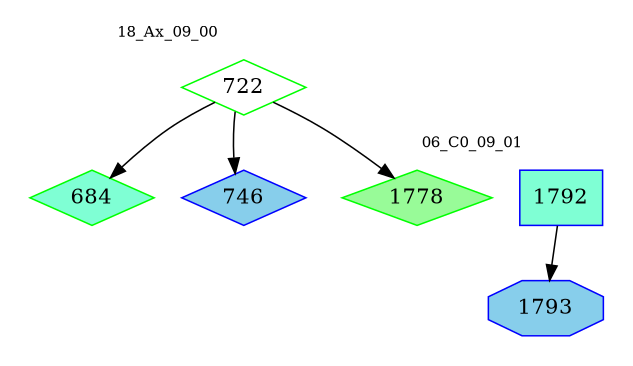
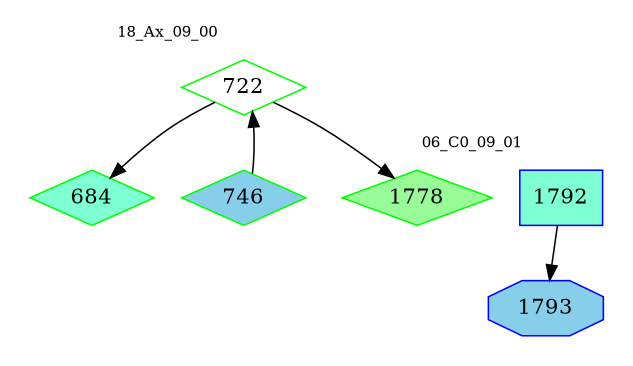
(234, 135) -> (254, 150)
(244, 198) -> (244, 198)
